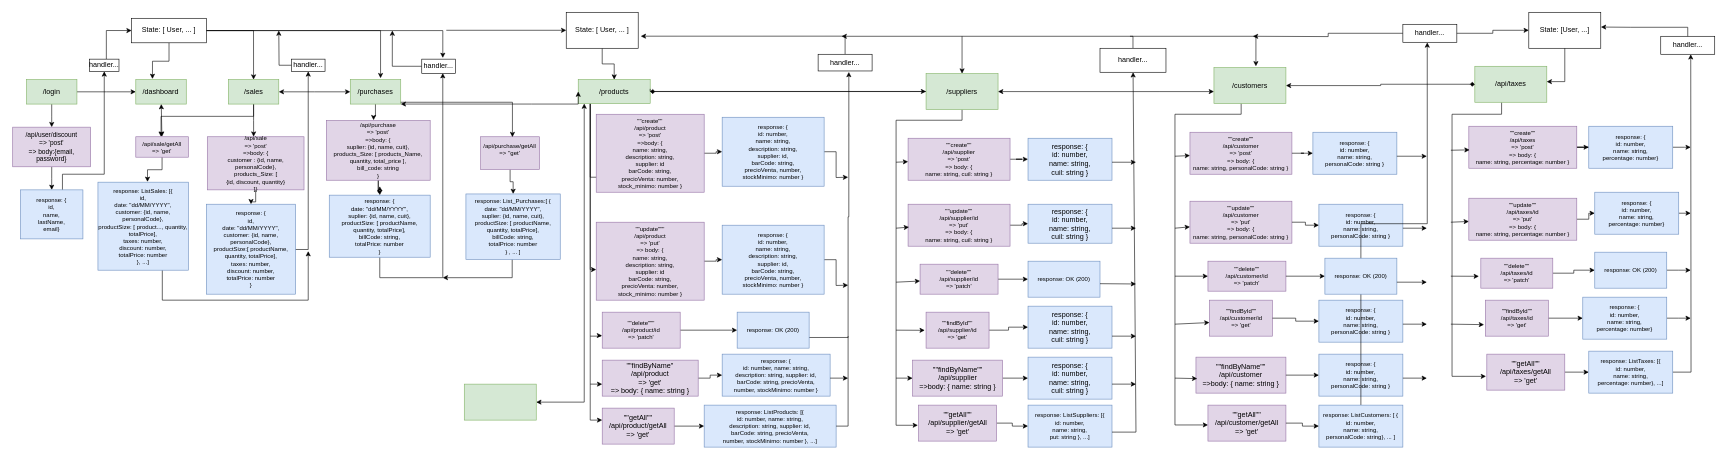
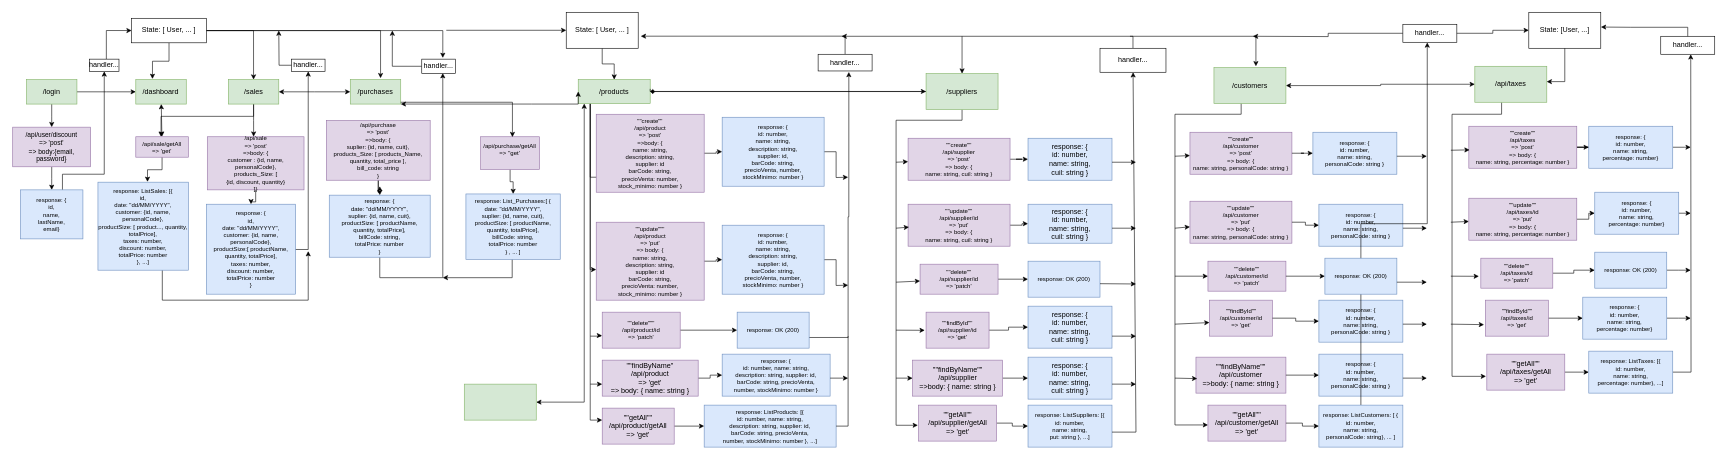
(1469, 84) -> (1469, 84)
(1106, 92) -> none
(375, 111) -> none
